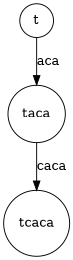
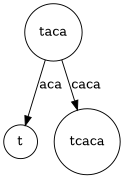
(37, 57) -> (37, 88)
